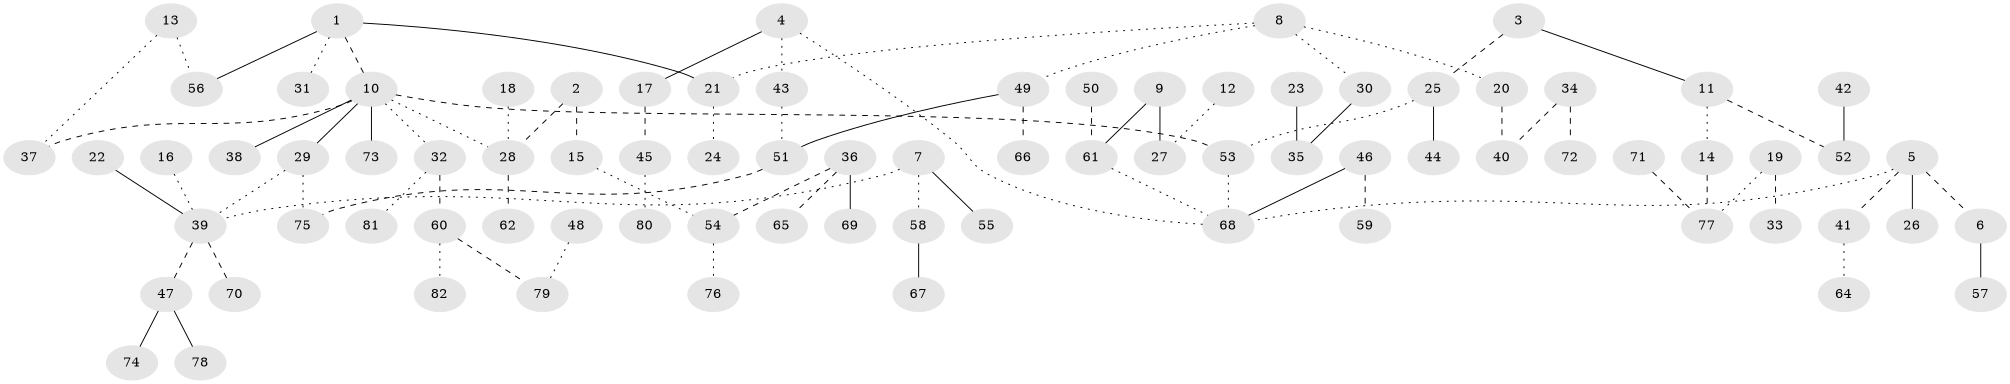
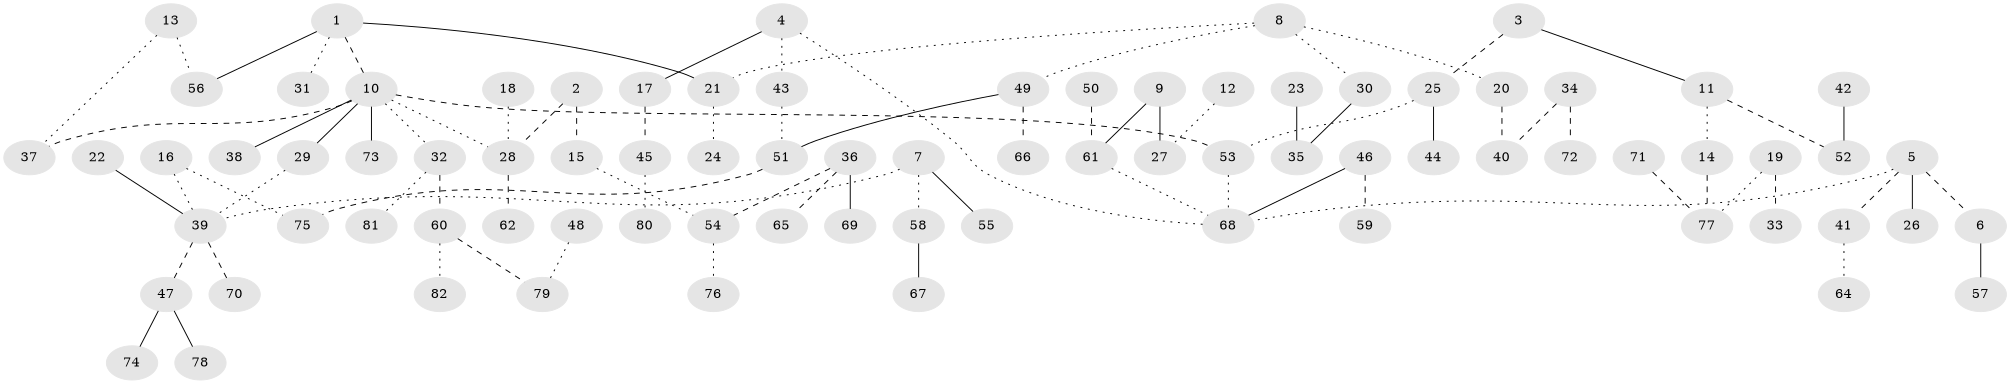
(303, 192) -> (235, 192)
